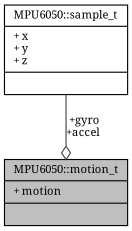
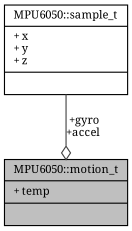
(38, 191) -> (32, 191)
